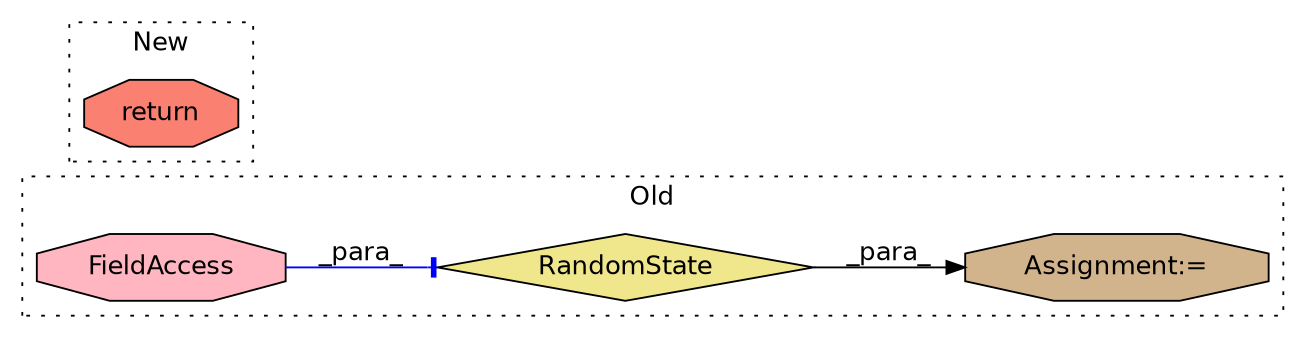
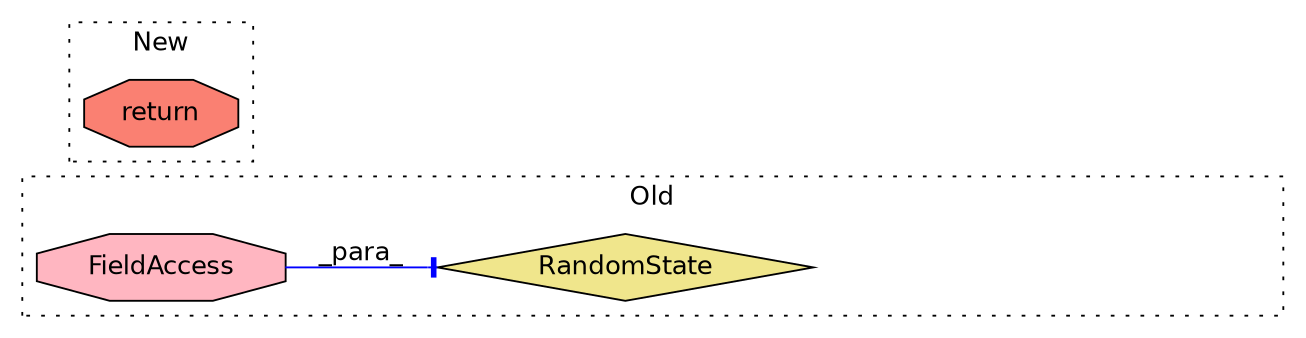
(1117, 267) -> none
